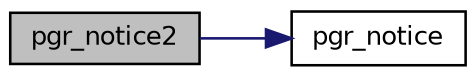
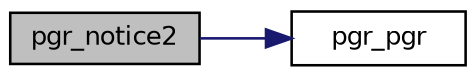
(379, 38) -> (379, 38)
